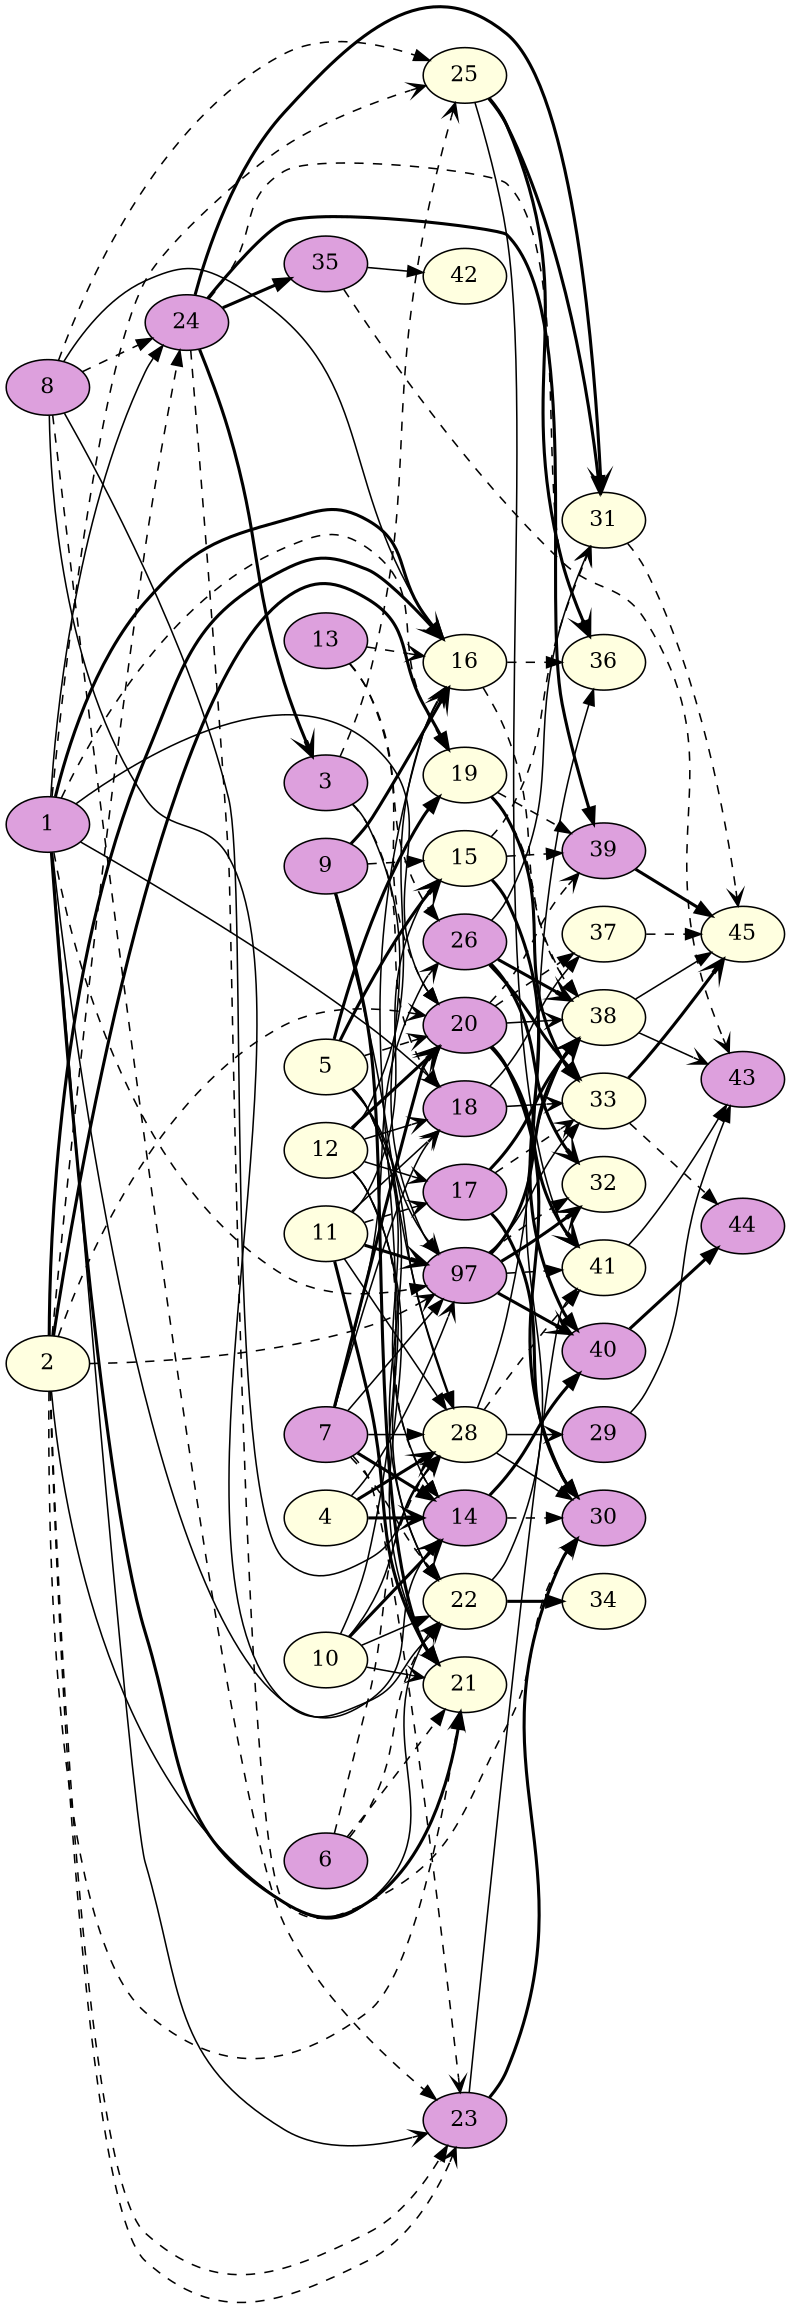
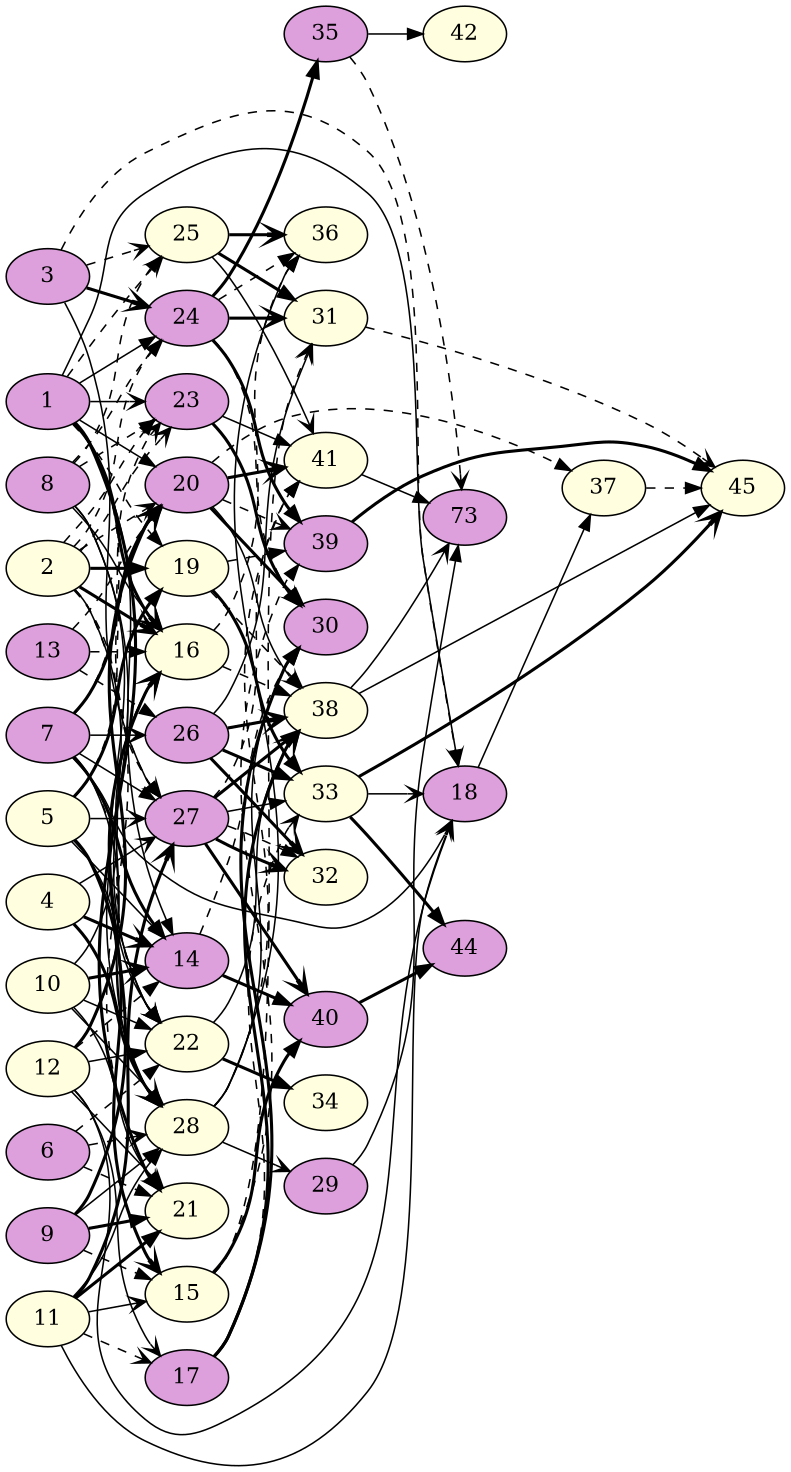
(254, 545) -> (110, 295)
(193, 557) -> (116, 519)
(388, 650) -> (110, 652)
(743, 1079) -> (465, 517)
(526, 1105) -> (388, 794)
(668, 1158) -> (393, 864)
(465, 1275) -> (187, 819)
